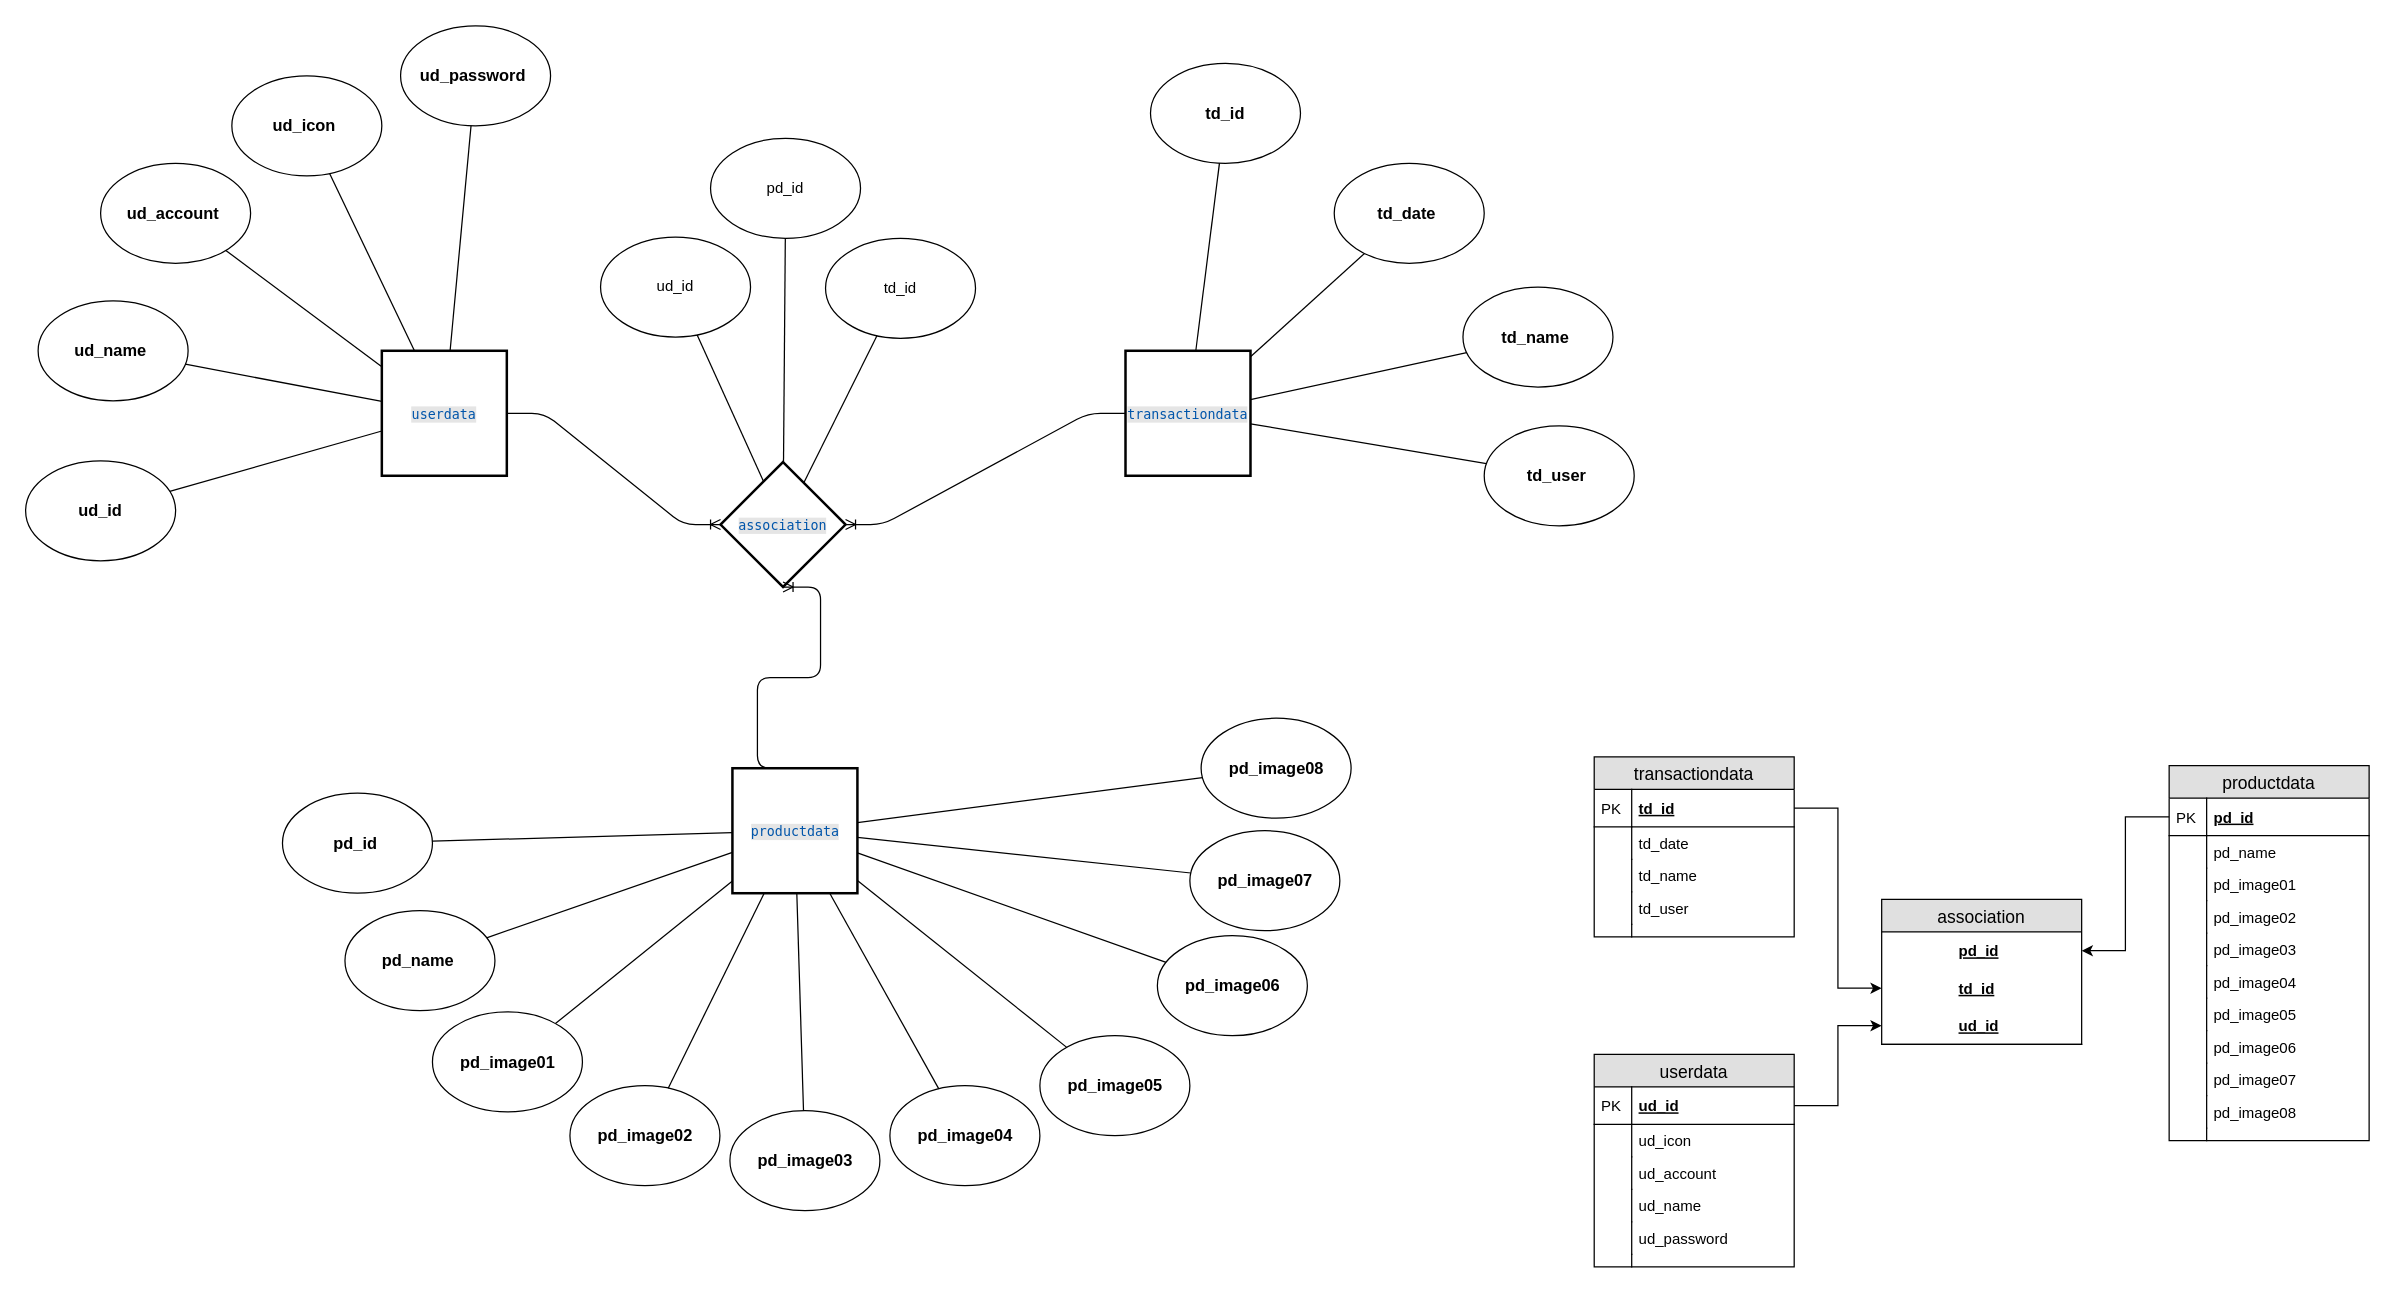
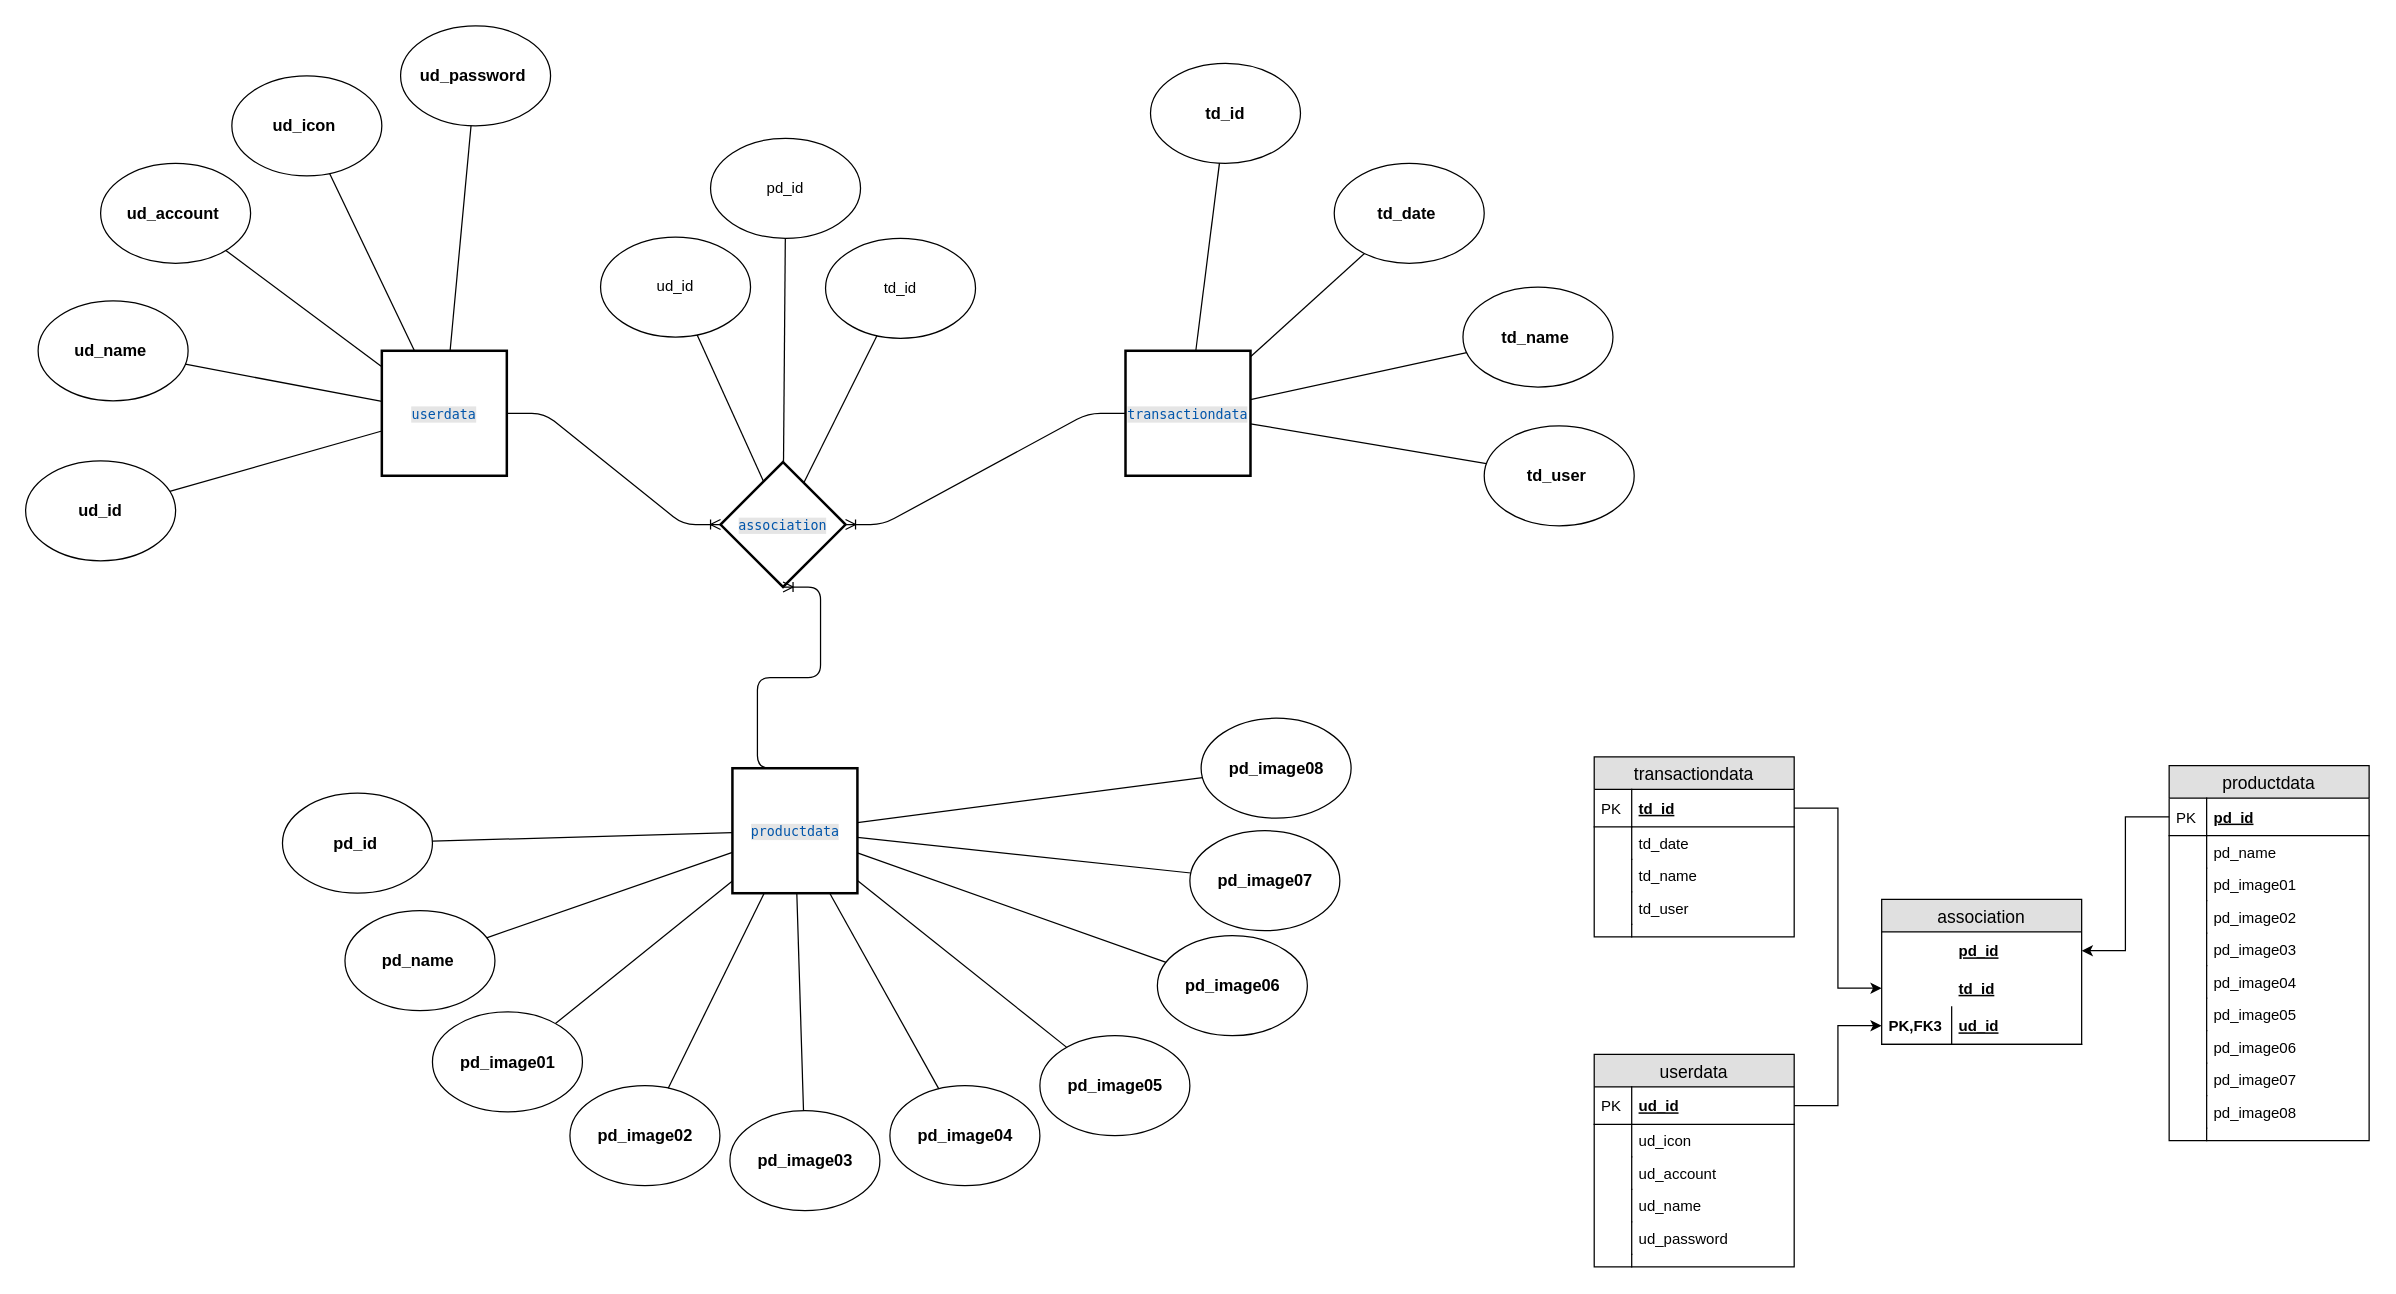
none -> (1917, 1026)
